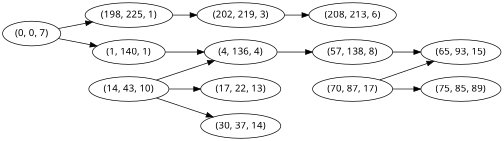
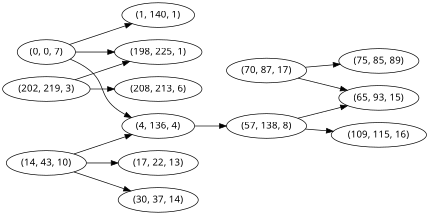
(181, 15) -> (99, 72)
(181, 52) -> (100, 84)
none -> (379, 135)
